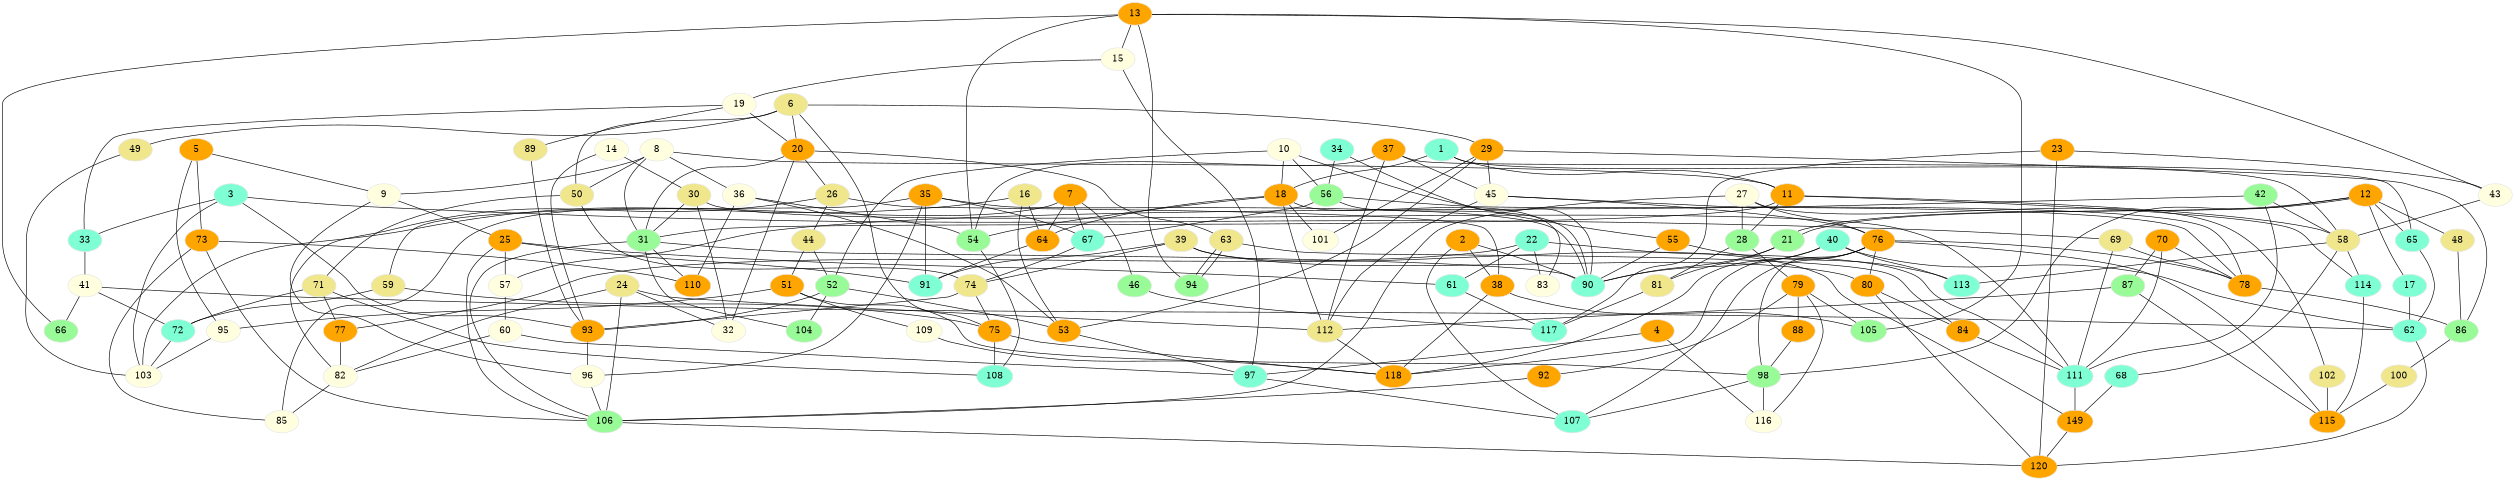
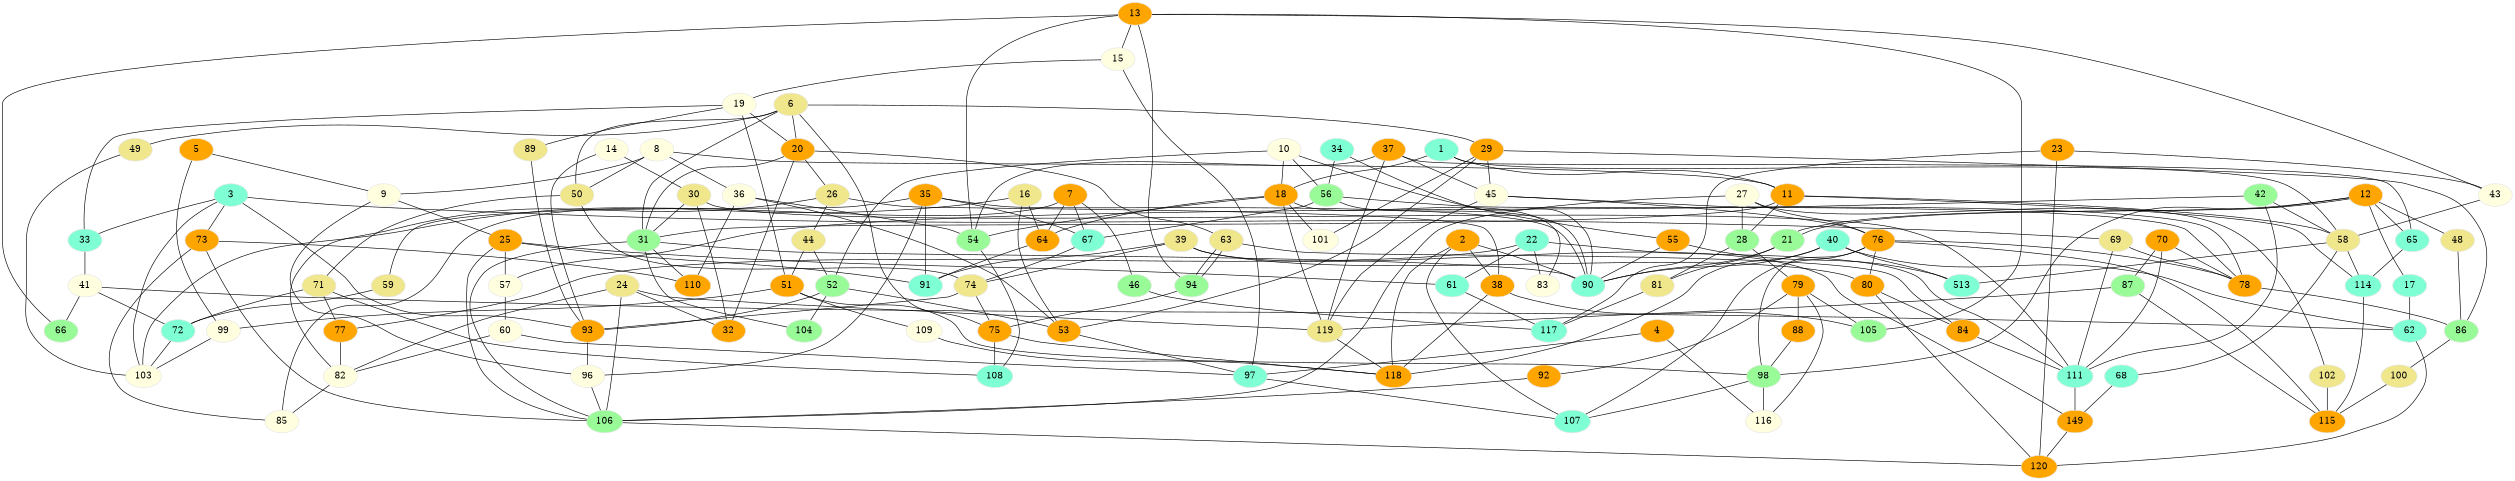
(625, 192) -> (689, 159)
(199, 195) -> (216, 218)
none -> (765, 195)
(1962, 286) -> (1962, 286)
(2434, 286) -> (2388, 263)
(692, 304) -> (1106, 308)
(223, 331) -> (223, 331)
(729, 331) -> (729, 331)
(1325, 331) -> (1325, 331)
(1658, 347) -> (1399, 294)
